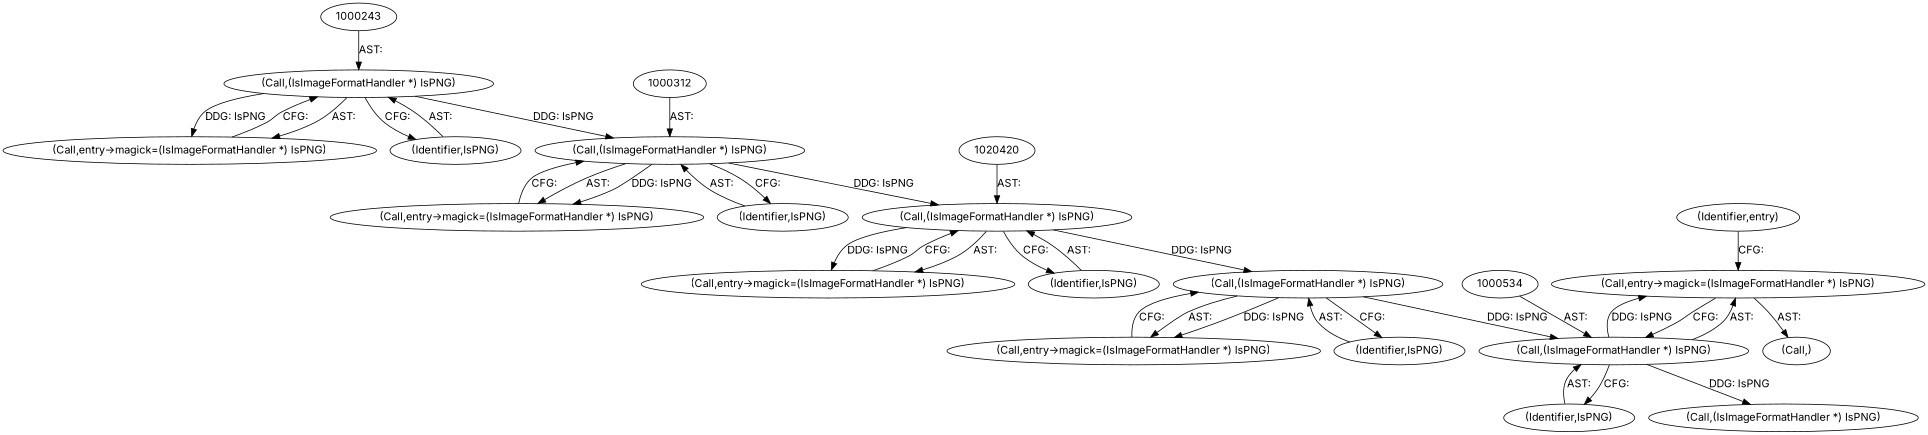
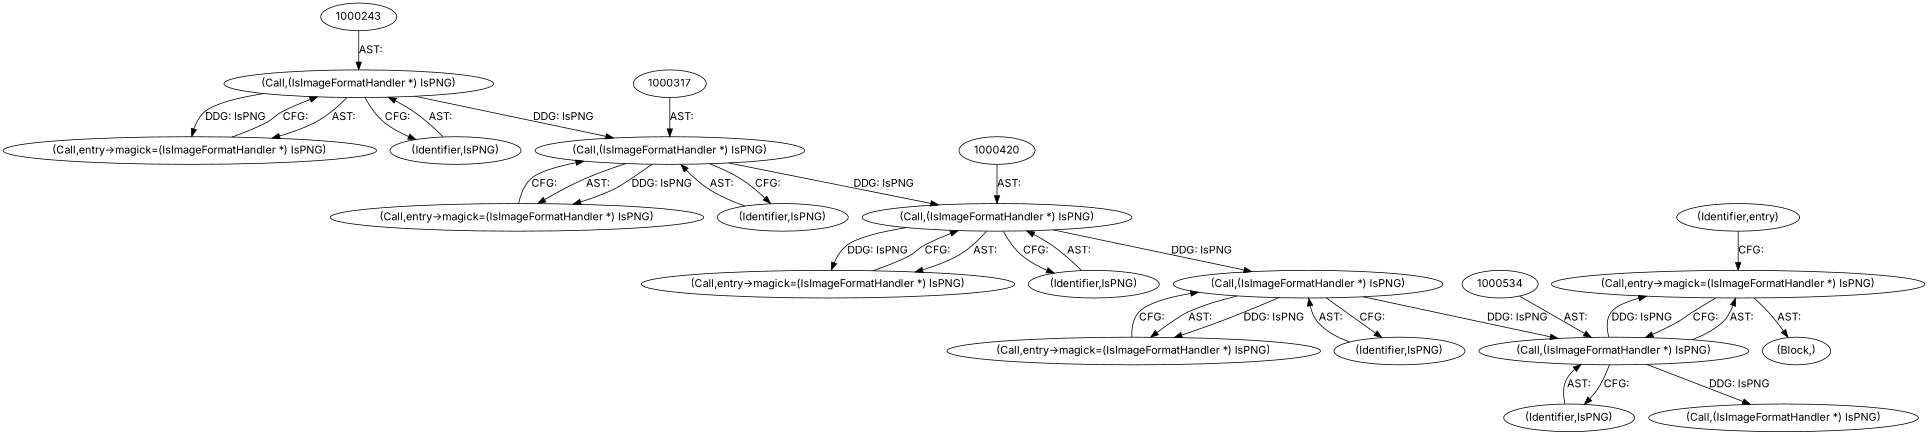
(670, 84) -> (670, 84)
(997, 151) -> (997, 151)
(1797, 351) -> (1797, 351)
